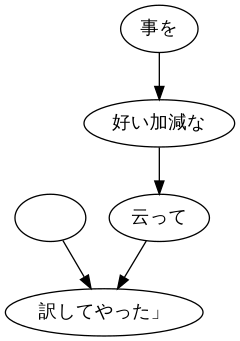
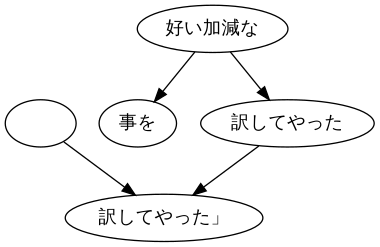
(159, 70) -> (179, 72)
(159, 218) -> (287, 123)
